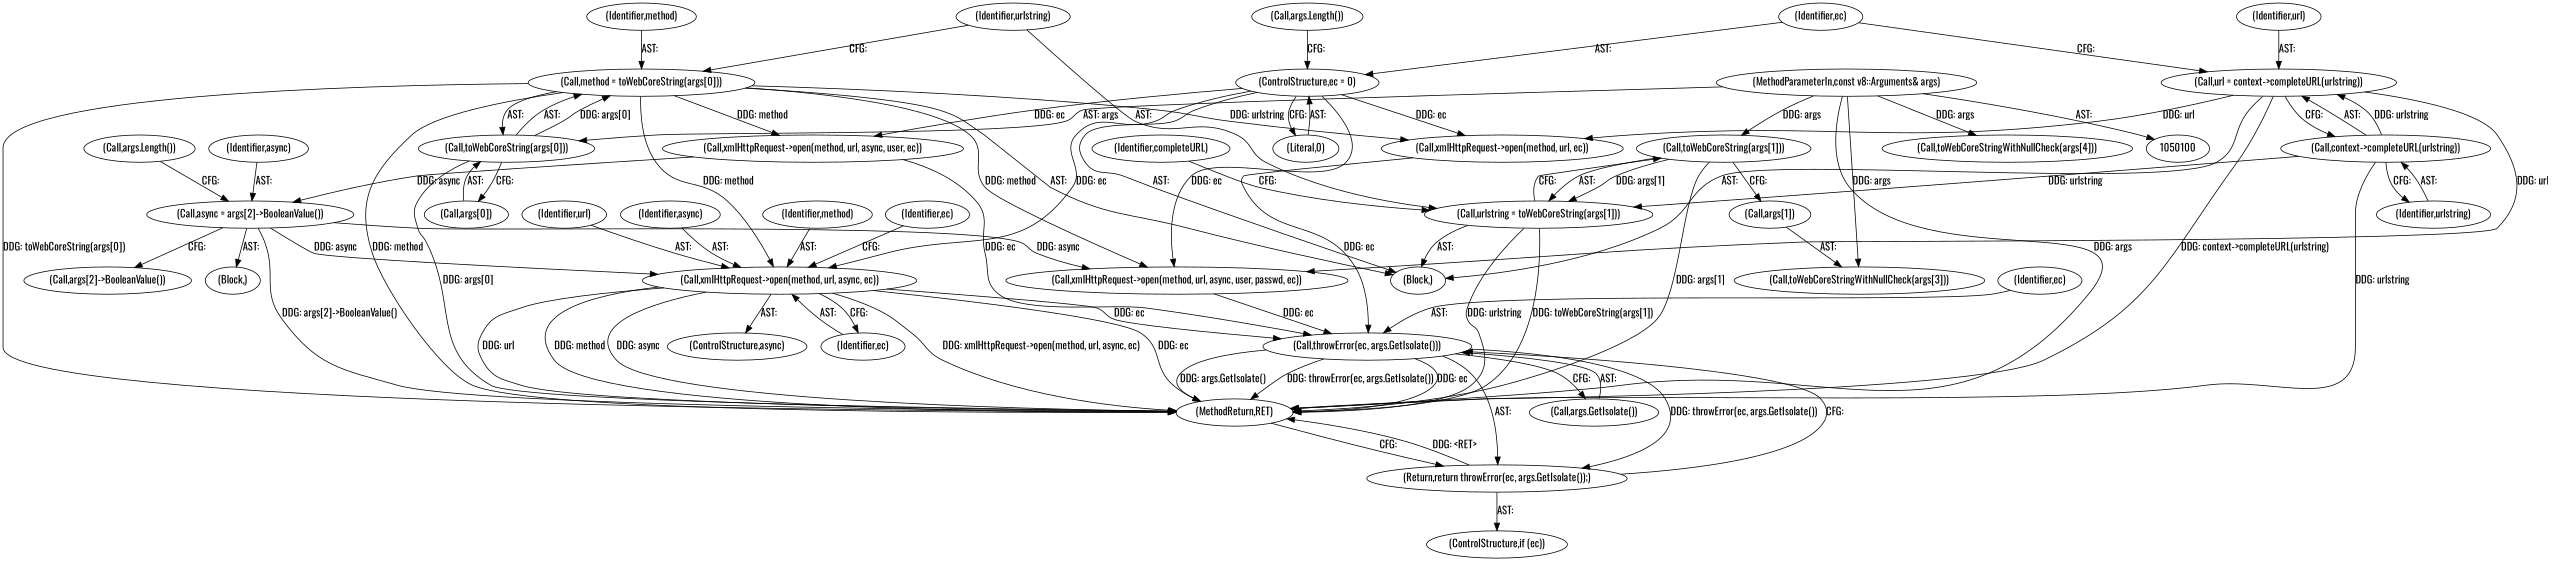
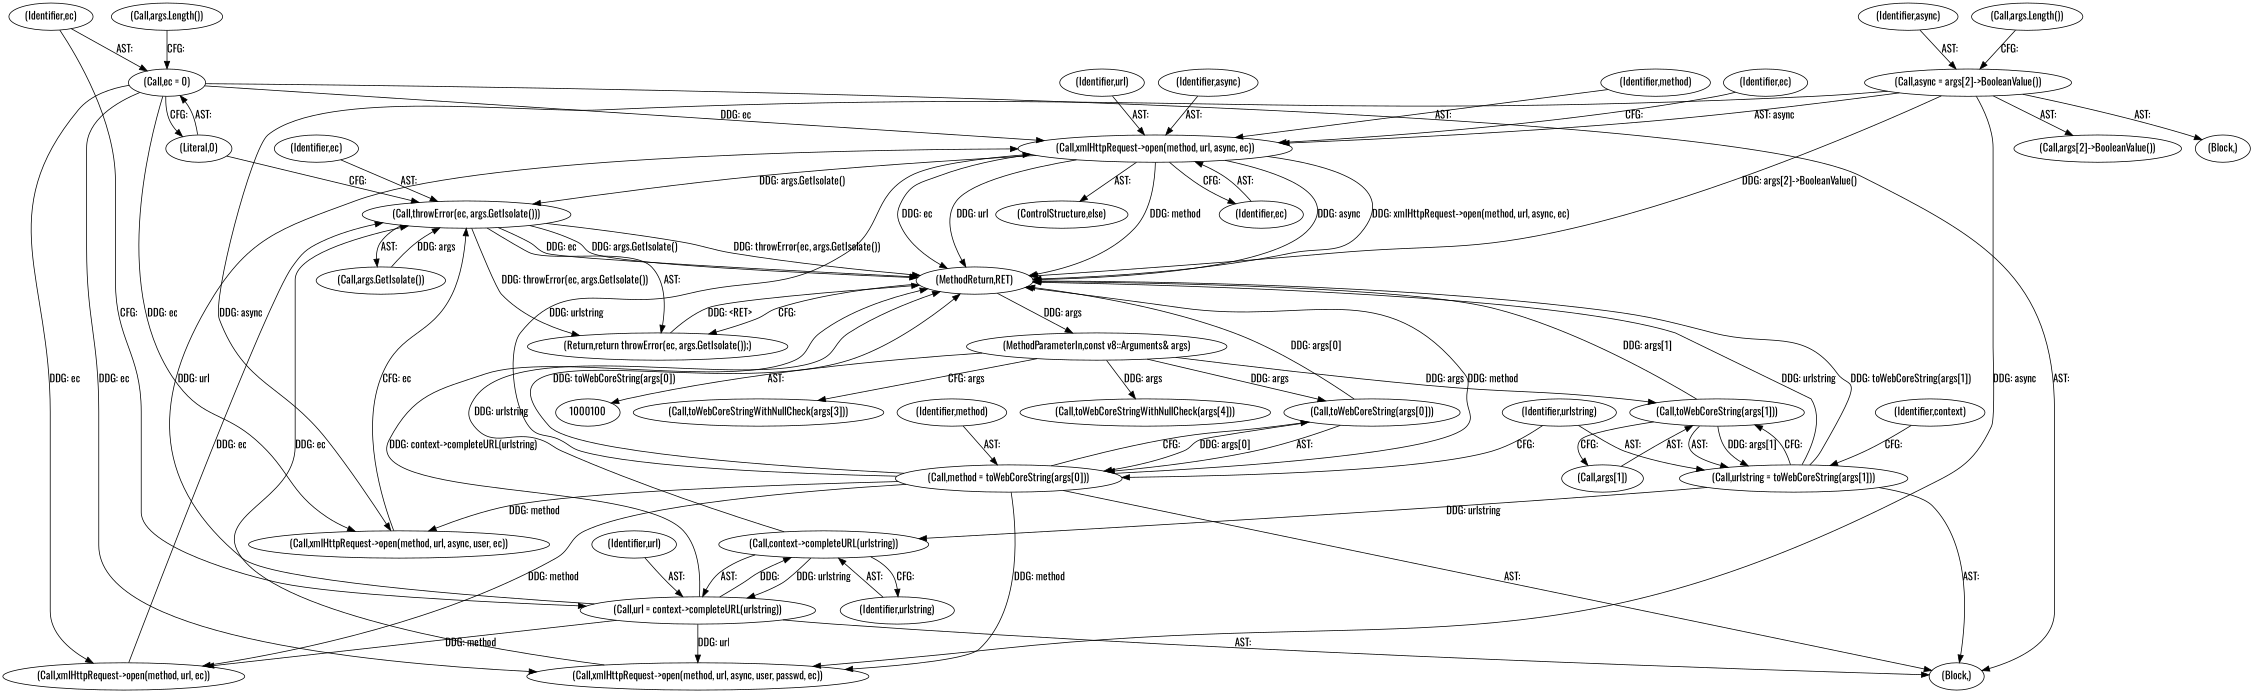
(1307, 83) -> (167, 83)
(517, 116) -> (1173, 446)
(1101, 116) -> (1270, 380)
(1257, 116) -> (553, 577)
(2179, 116) -> (471, 643)
(2316, 116) -> (771, 577)
(1161, 149) -> (1930, 413)
(2178, 149) -> (588, 413)
(506, 169) -> (846, 103)
(728, 182) -> (577, 314)
(1872, 182) -> (967, 380)
(1970, 182) -> (1317, 515)
(466, 215) -> none
none -> (278, 233)
(1813, 247) -> (1653, 447)
(198, 248) -> (2050, 116)
(336, 248) -> (1775, 116)
(1001, 248) -> (397, 380)
(1130, 314) -> (802, 182)
(737, 347) -> (1062, 215)
(1738, 375) -> (319, 178)
(1583, 380) -> (390, 248)
(1610, 380) -> (437, 248)
(1908, 389) -> (1032, 311)
(1497, 544) -> none
